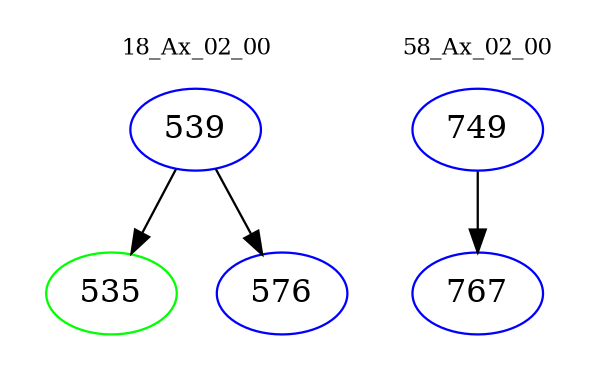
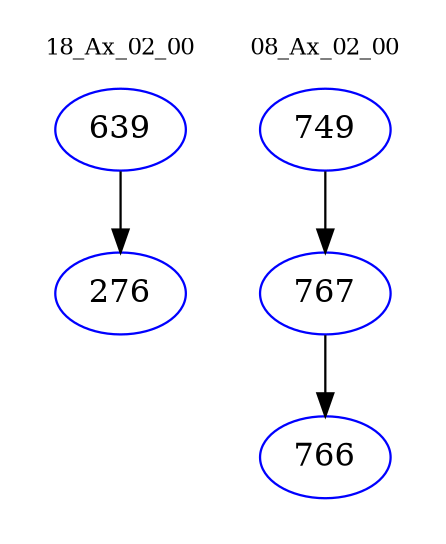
(478, 49) -> (325, 49)
(196, 130) -> (121, 130)
(111, 293) -> none
(282, 293) -> (121, 293)
none -> (325, 457)
